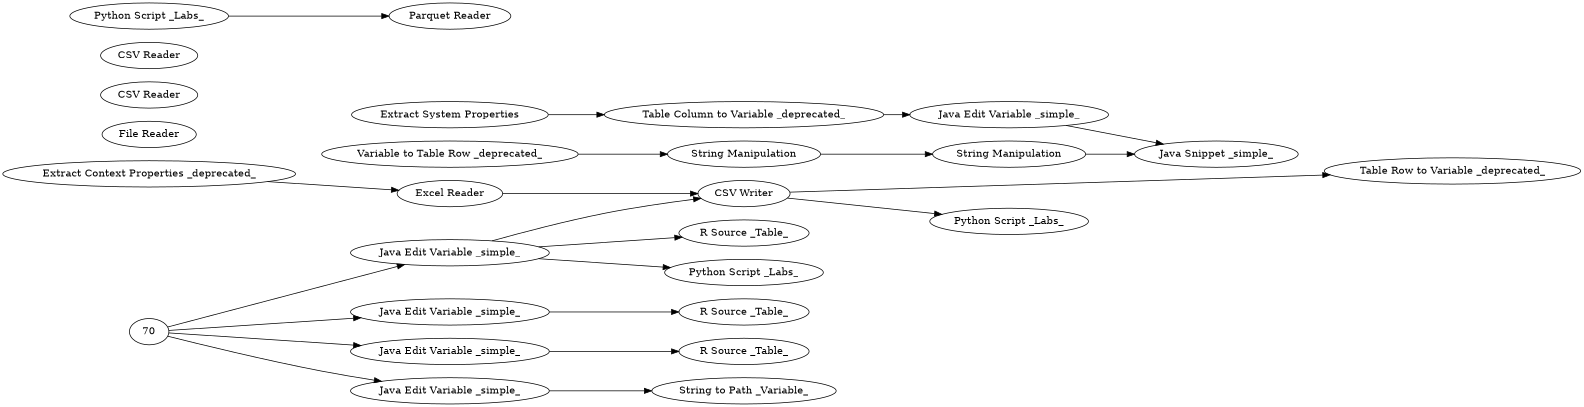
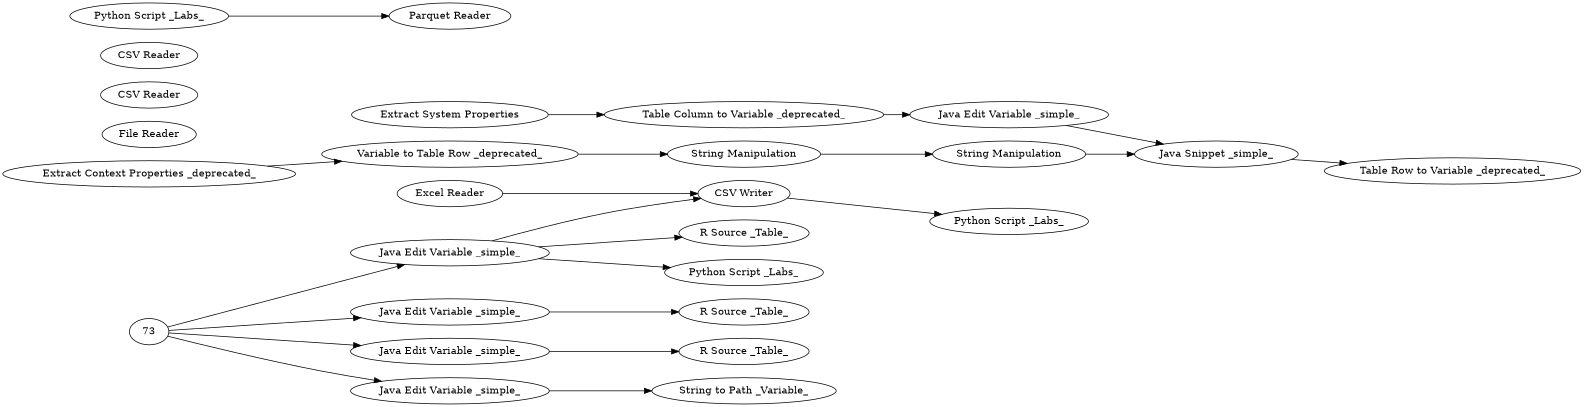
(1056, 184) -> (1316, 161)
(329, 186) -> (301, 164)
(149, 332) -> (149, 332)
